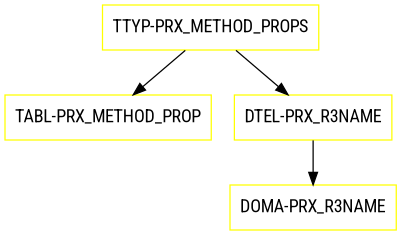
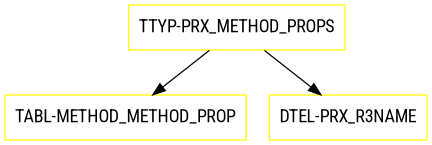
(108, 118) -> (126, 118)
(313, 208) -> none
